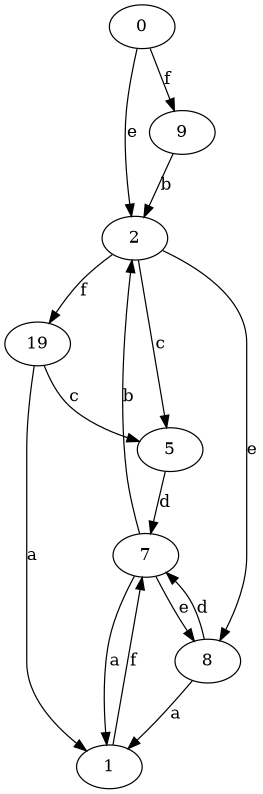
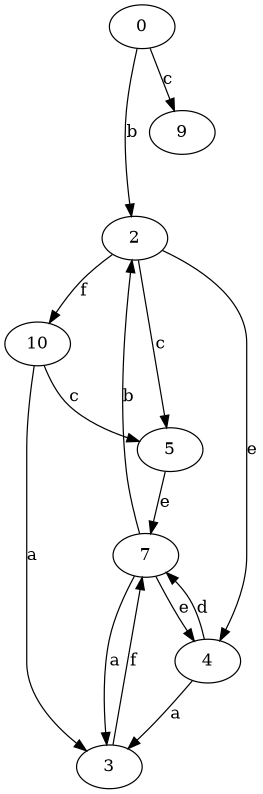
(168, 80) -> (168, 80)
(132, 132) -> (132, 132)
(161, 180) -> none
(38, 344) -> (38, 344)
(165, 503) -> (165, 503)
(208, 661) -> (208, 661)
(109, 767) -> (109, 767)
